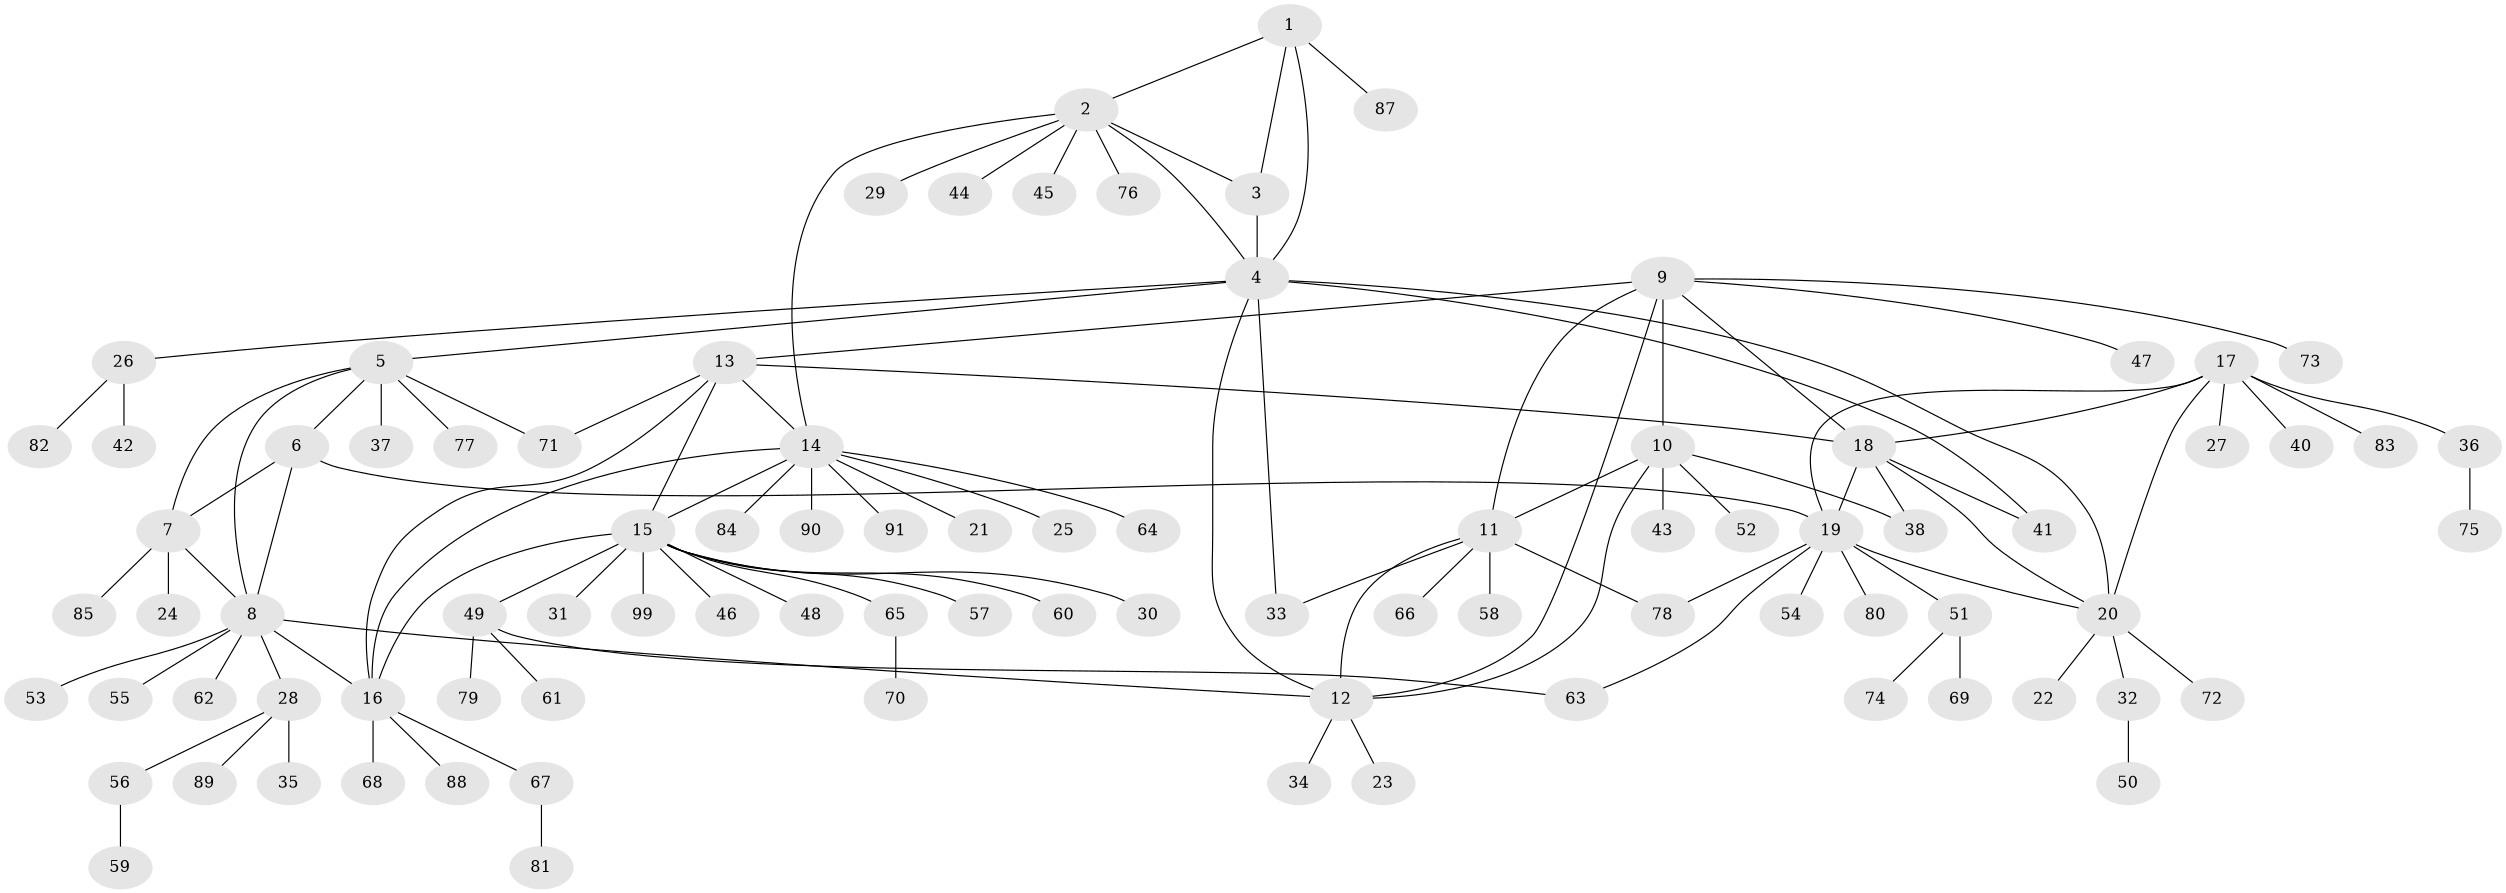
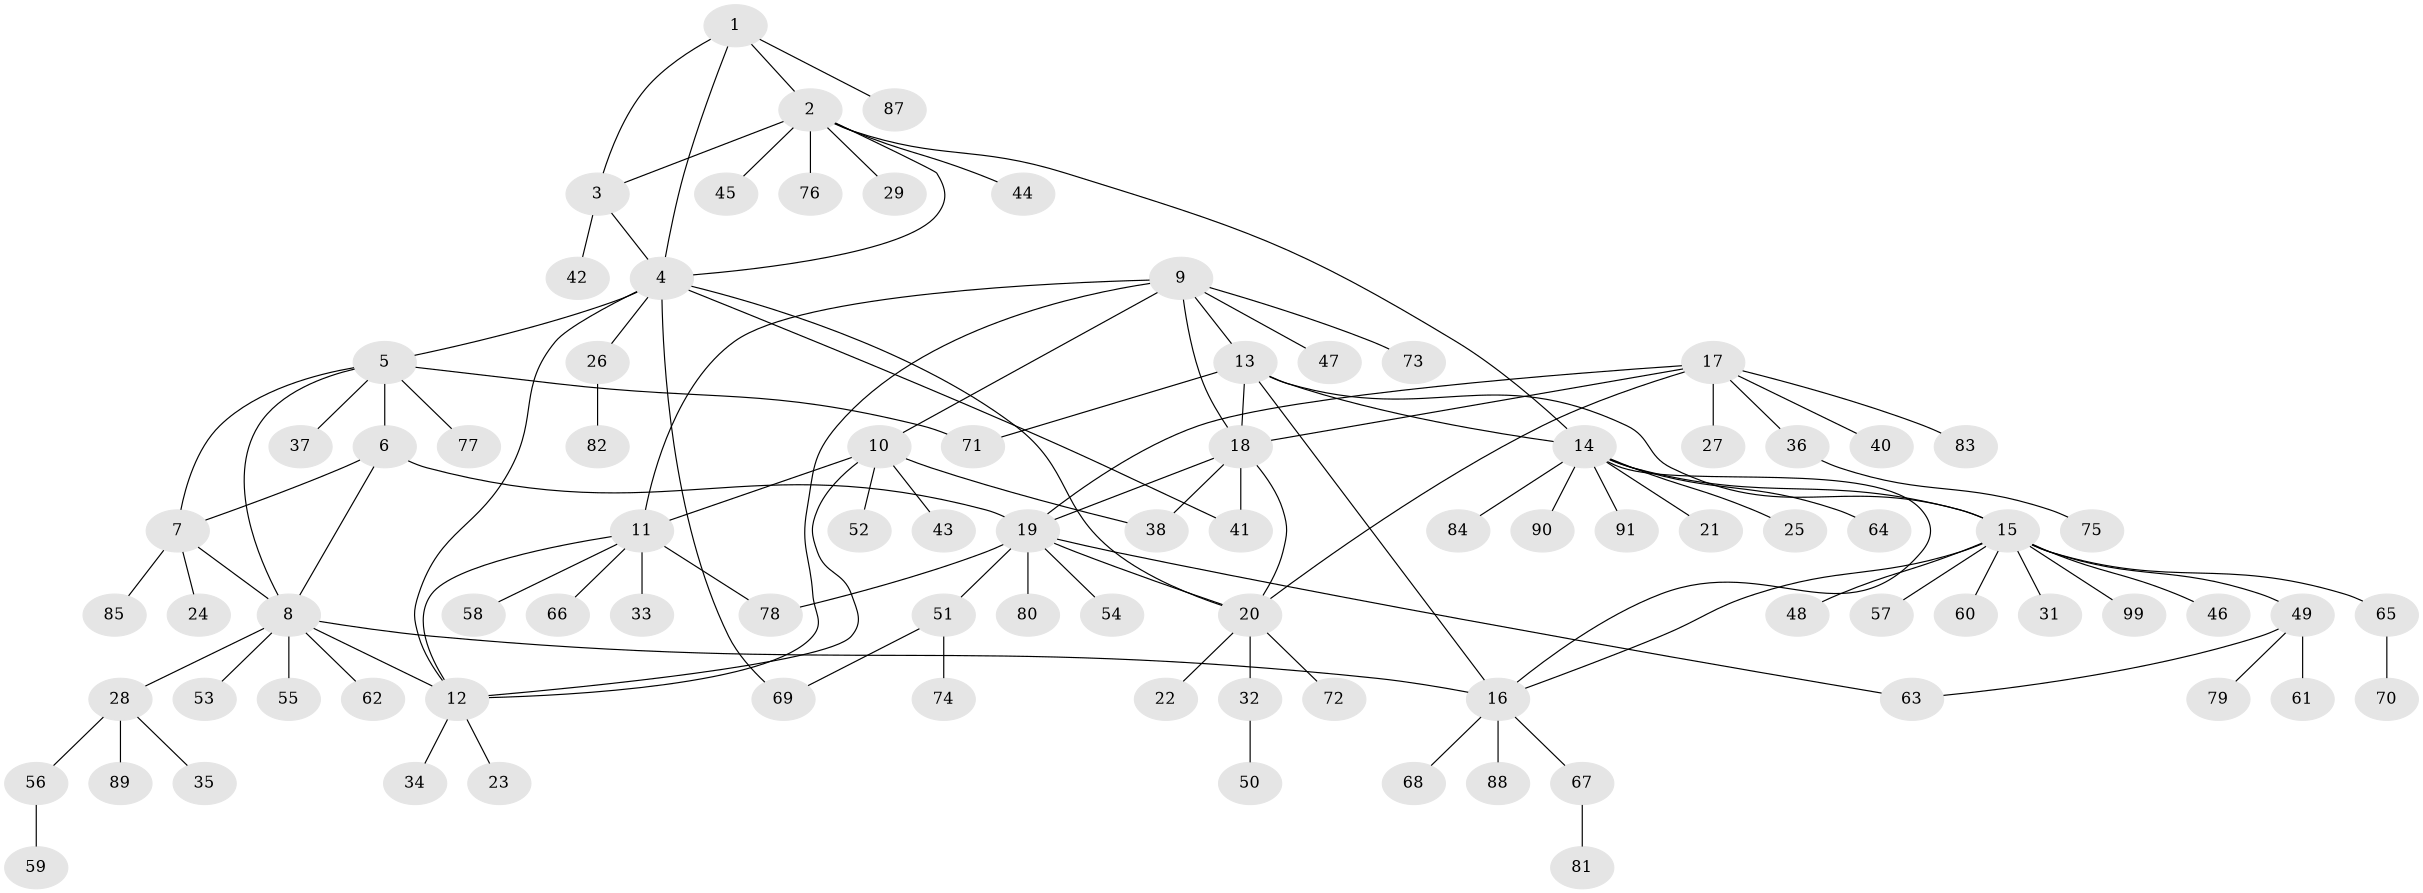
(124, 405) -> (588, 236)
(1267, 447) -> (684, 500)
(1148, 615) -> none
